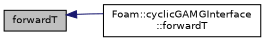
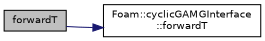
(90, 14) -> (80, 27)
